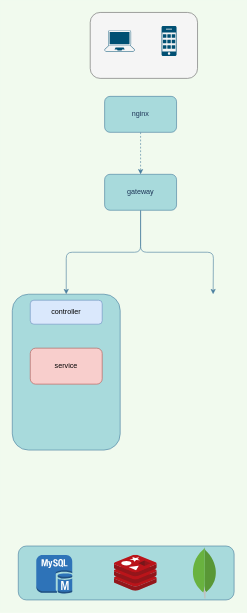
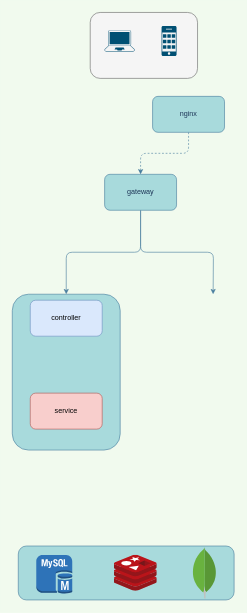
(141, 114) -> (189, 114)
(66, 312) -> (66, 318)
(66, 366) -> (66, 411)
